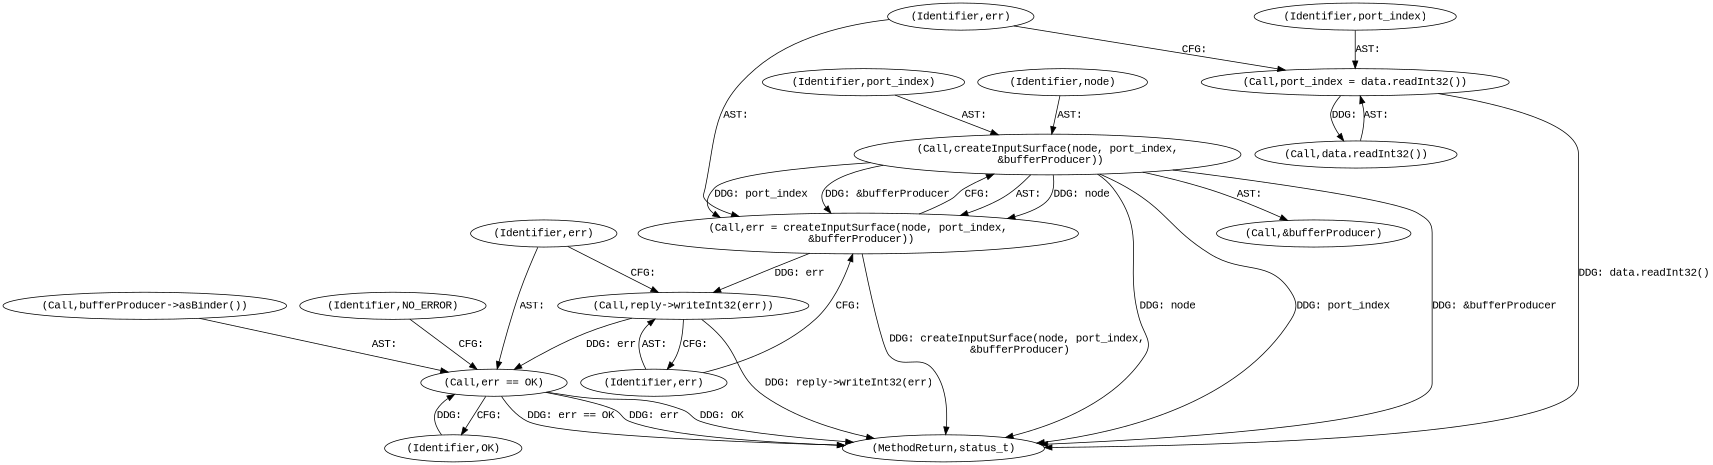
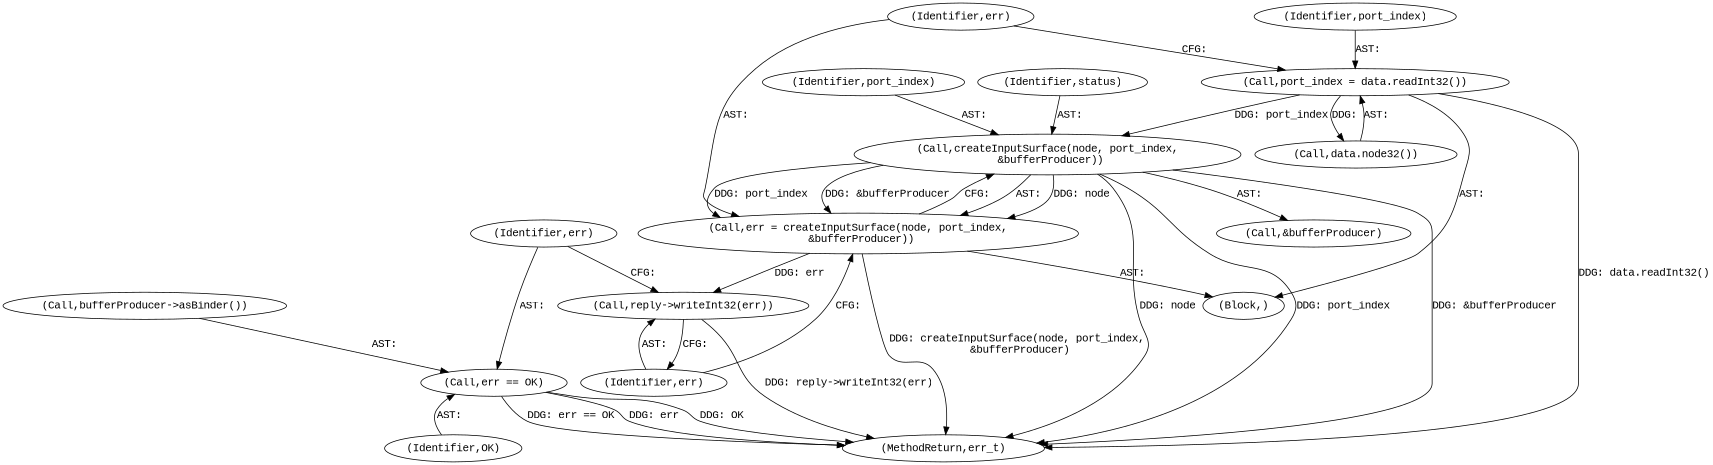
(1063, 82) -> (1063, 82)
none -> (1214, 114)
(1356, 155) -> (1356, 155)
(393, 306) -> none
none -> (1244, 306)
(575, 338) -> none
(476, 412) -> none
(452, 416) -> (452, 416)
(943, 448) -> (943, 448)
